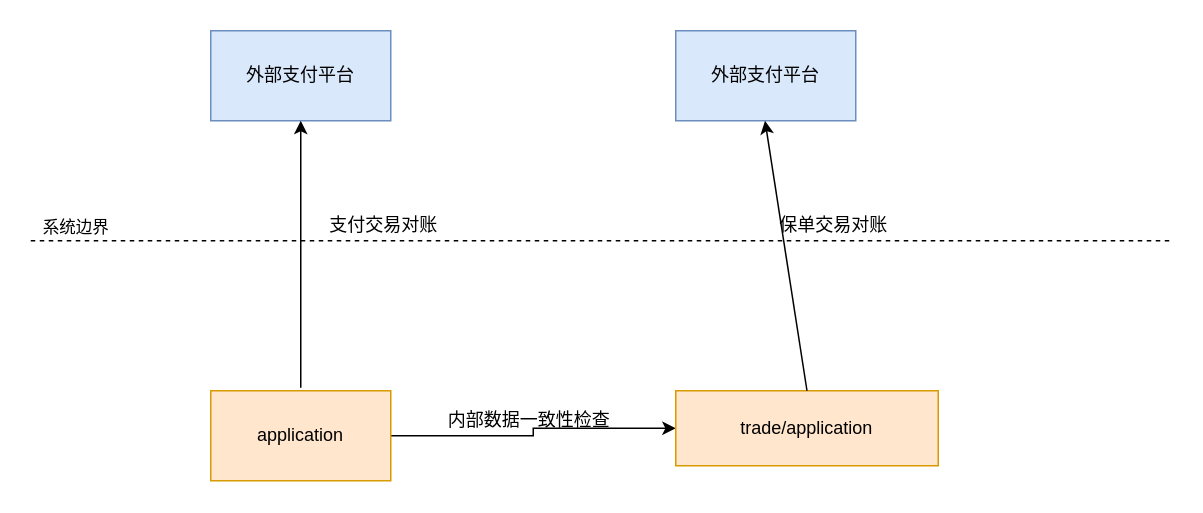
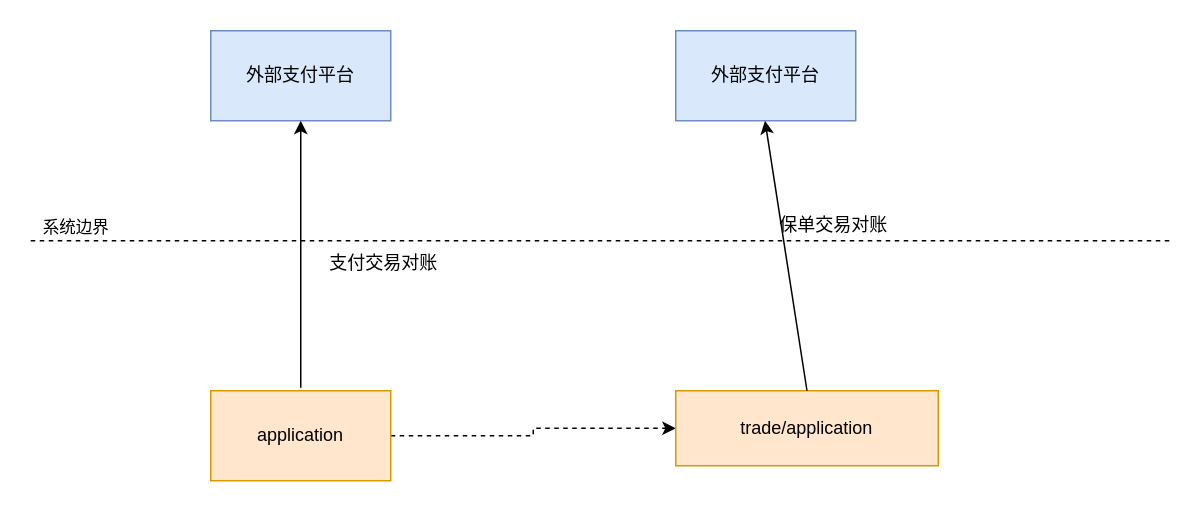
(383, 226) -> (383, 263)
(529, 421) -> none
(531, 436) -> (531, 436)
